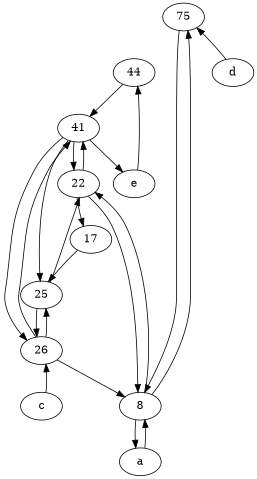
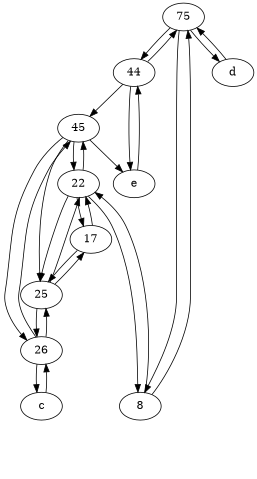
none -> (158, 40)
none -> (202, 43)
none -> (160, 49)
none -> (129, 124)
(79, 128) -> (79, 128)
none -> (91, 215)
none -> (53, 234)
none -> (67, 272)
(87, 377) -> (36, 374)
(140, 462) -> none
